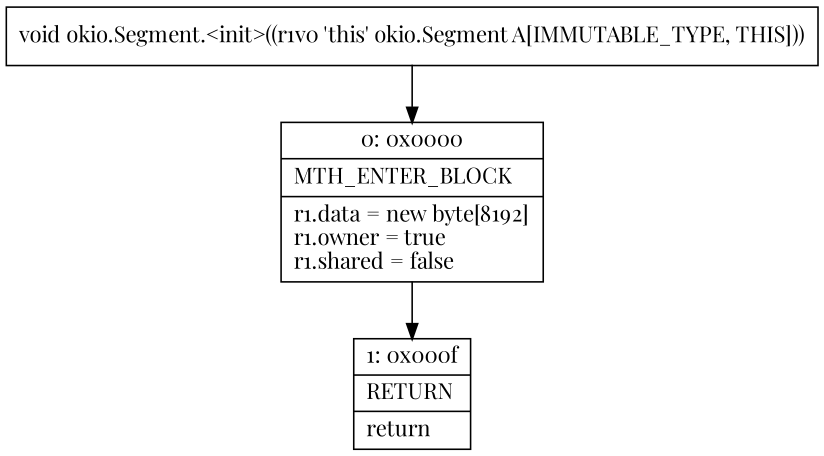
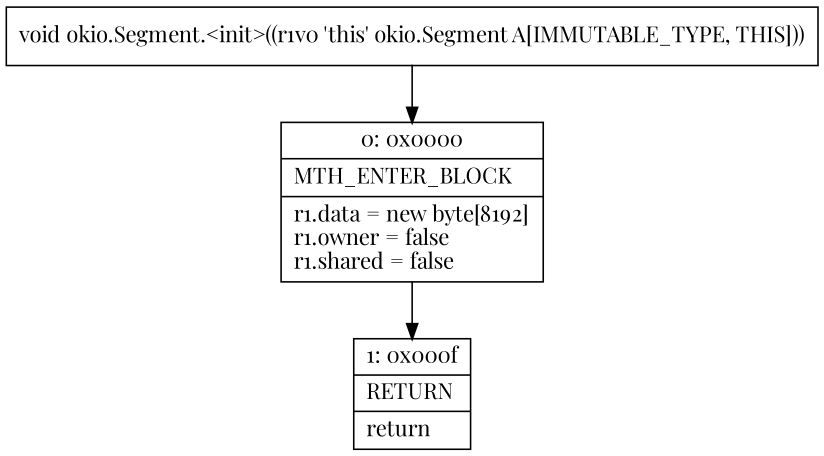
(370, 238) -> (372, 238)
